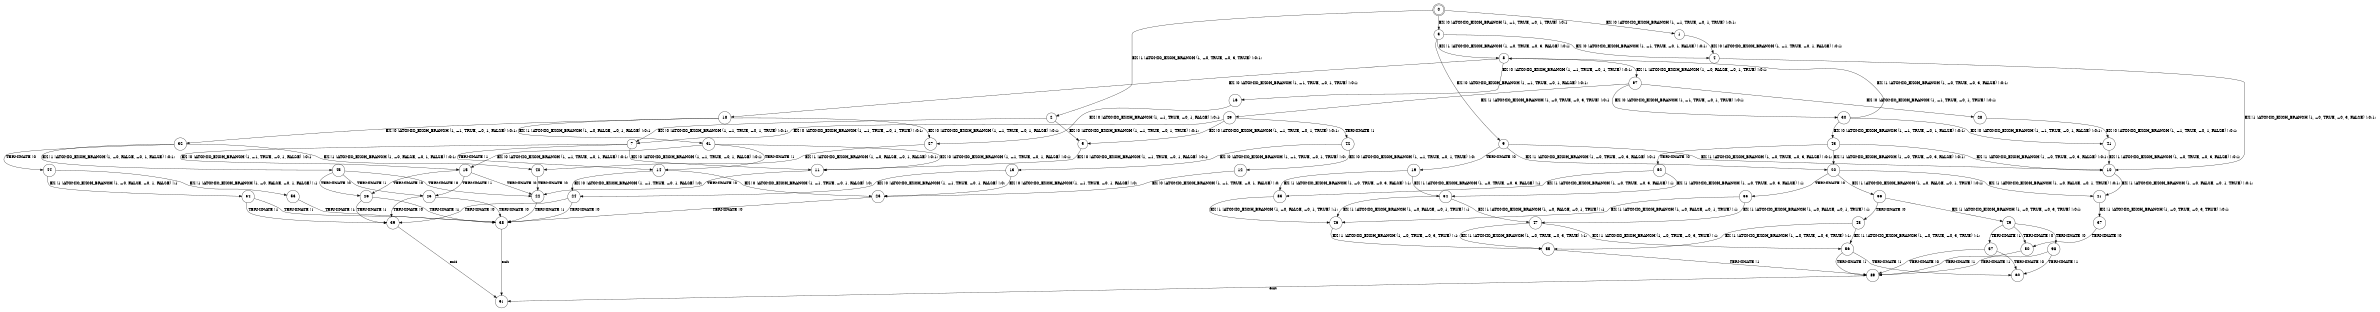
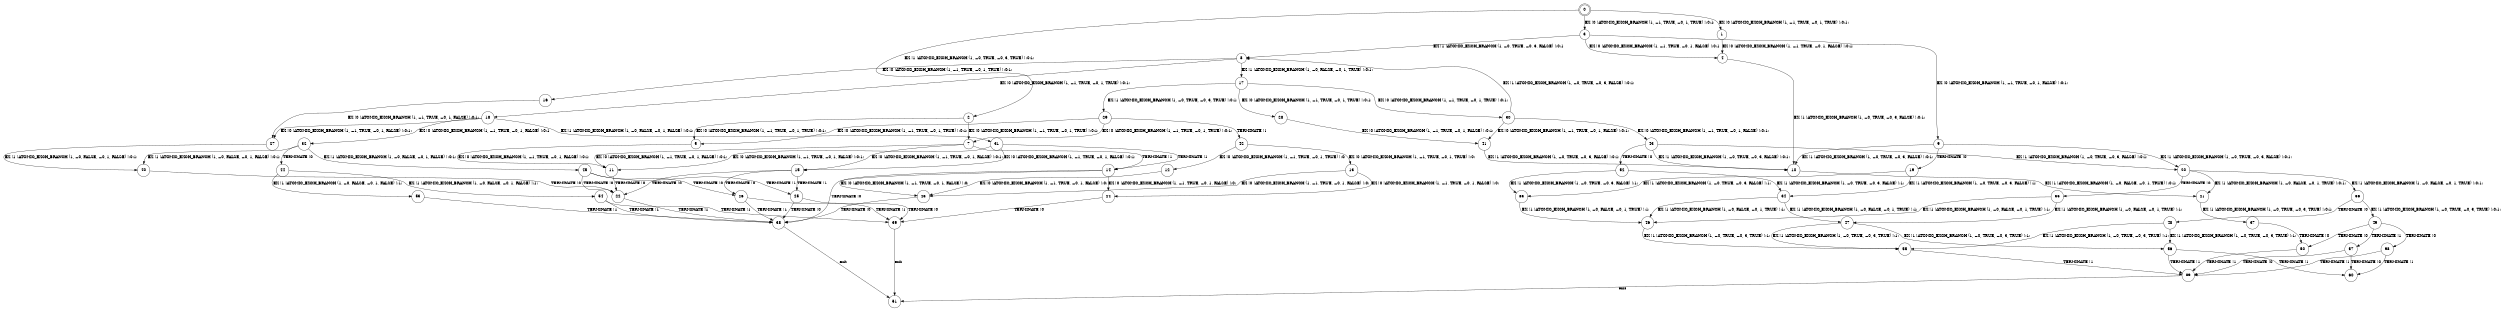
(1635, 83) -> (1241, 83)
(546, 218) -> (934, 174)
